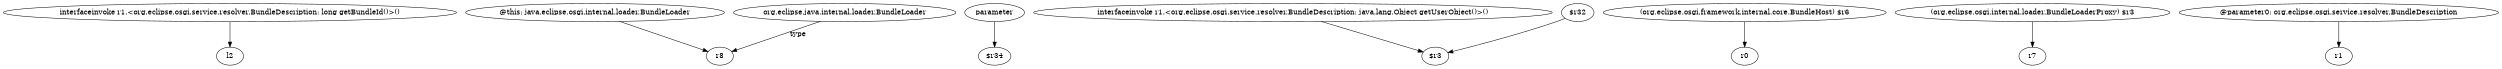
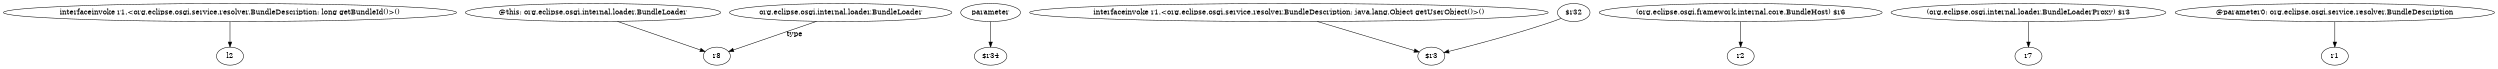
(595, 13) -> (593, 13)
(845, 13) -> (841, 13)
(1745, 56) -> (1741, 56)
